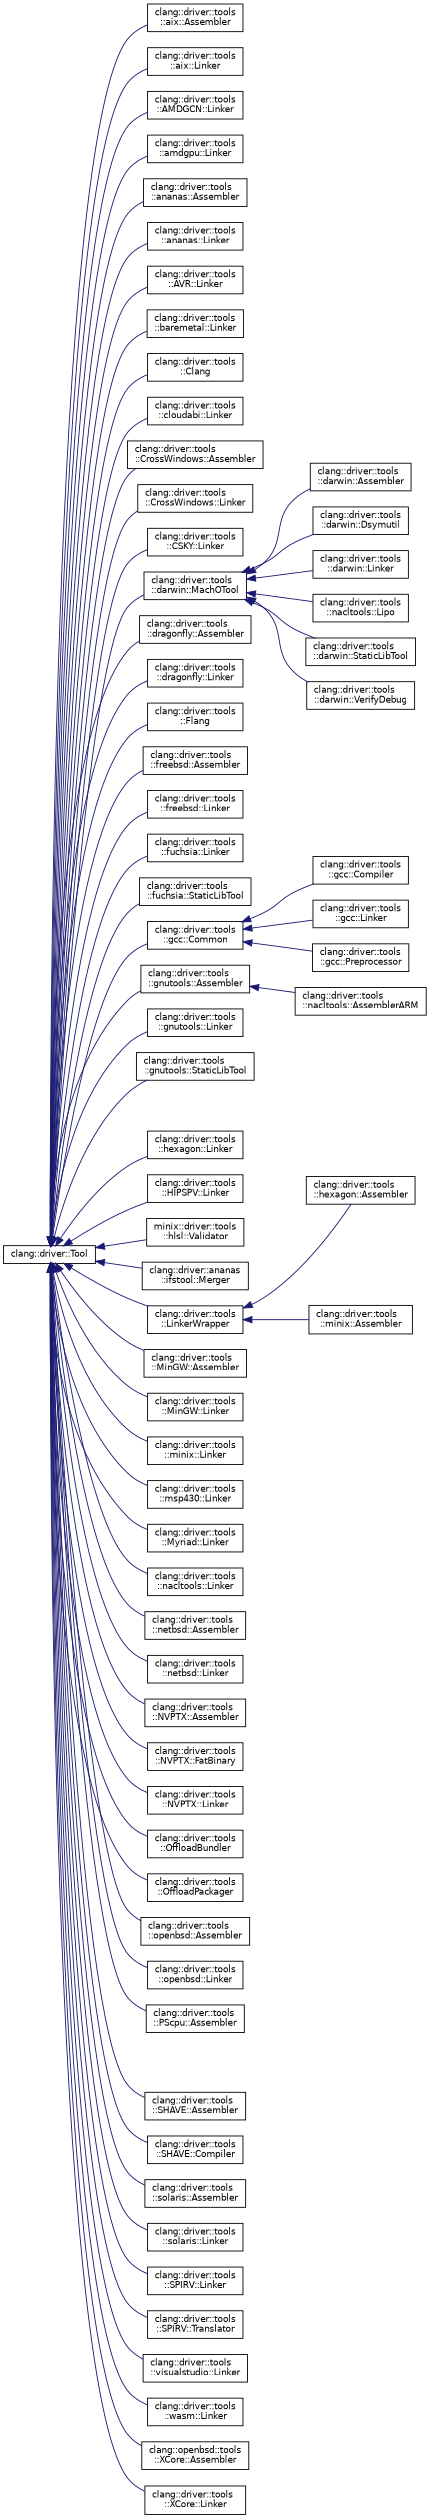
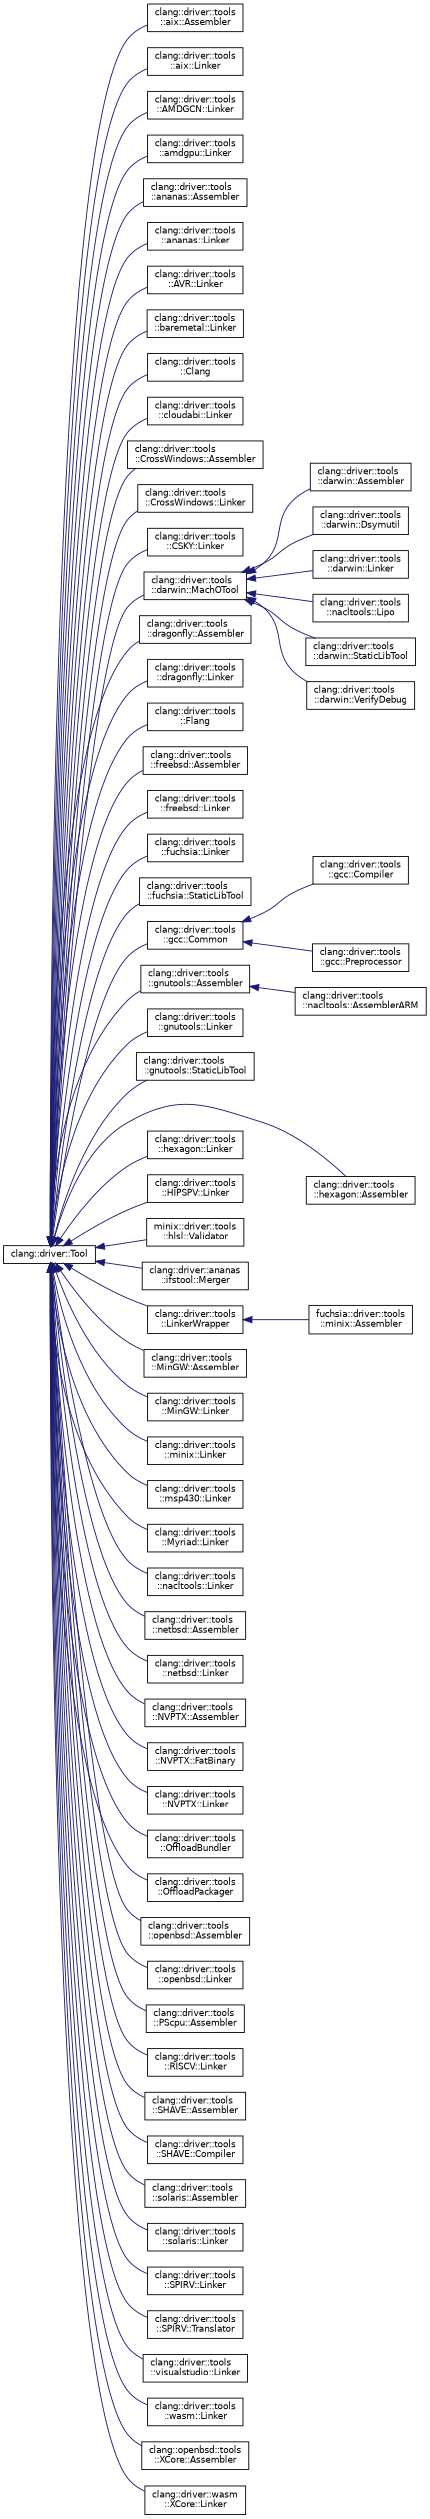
(361, 914) -> none
(307, 1260) -> (176, 1105)
(361, 1320) -> (361, 1320)
none -> (195, 2062)
(195, 2500) -> (195, 2500)
